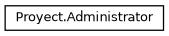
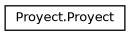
(84, 18) -> (65, 18)
